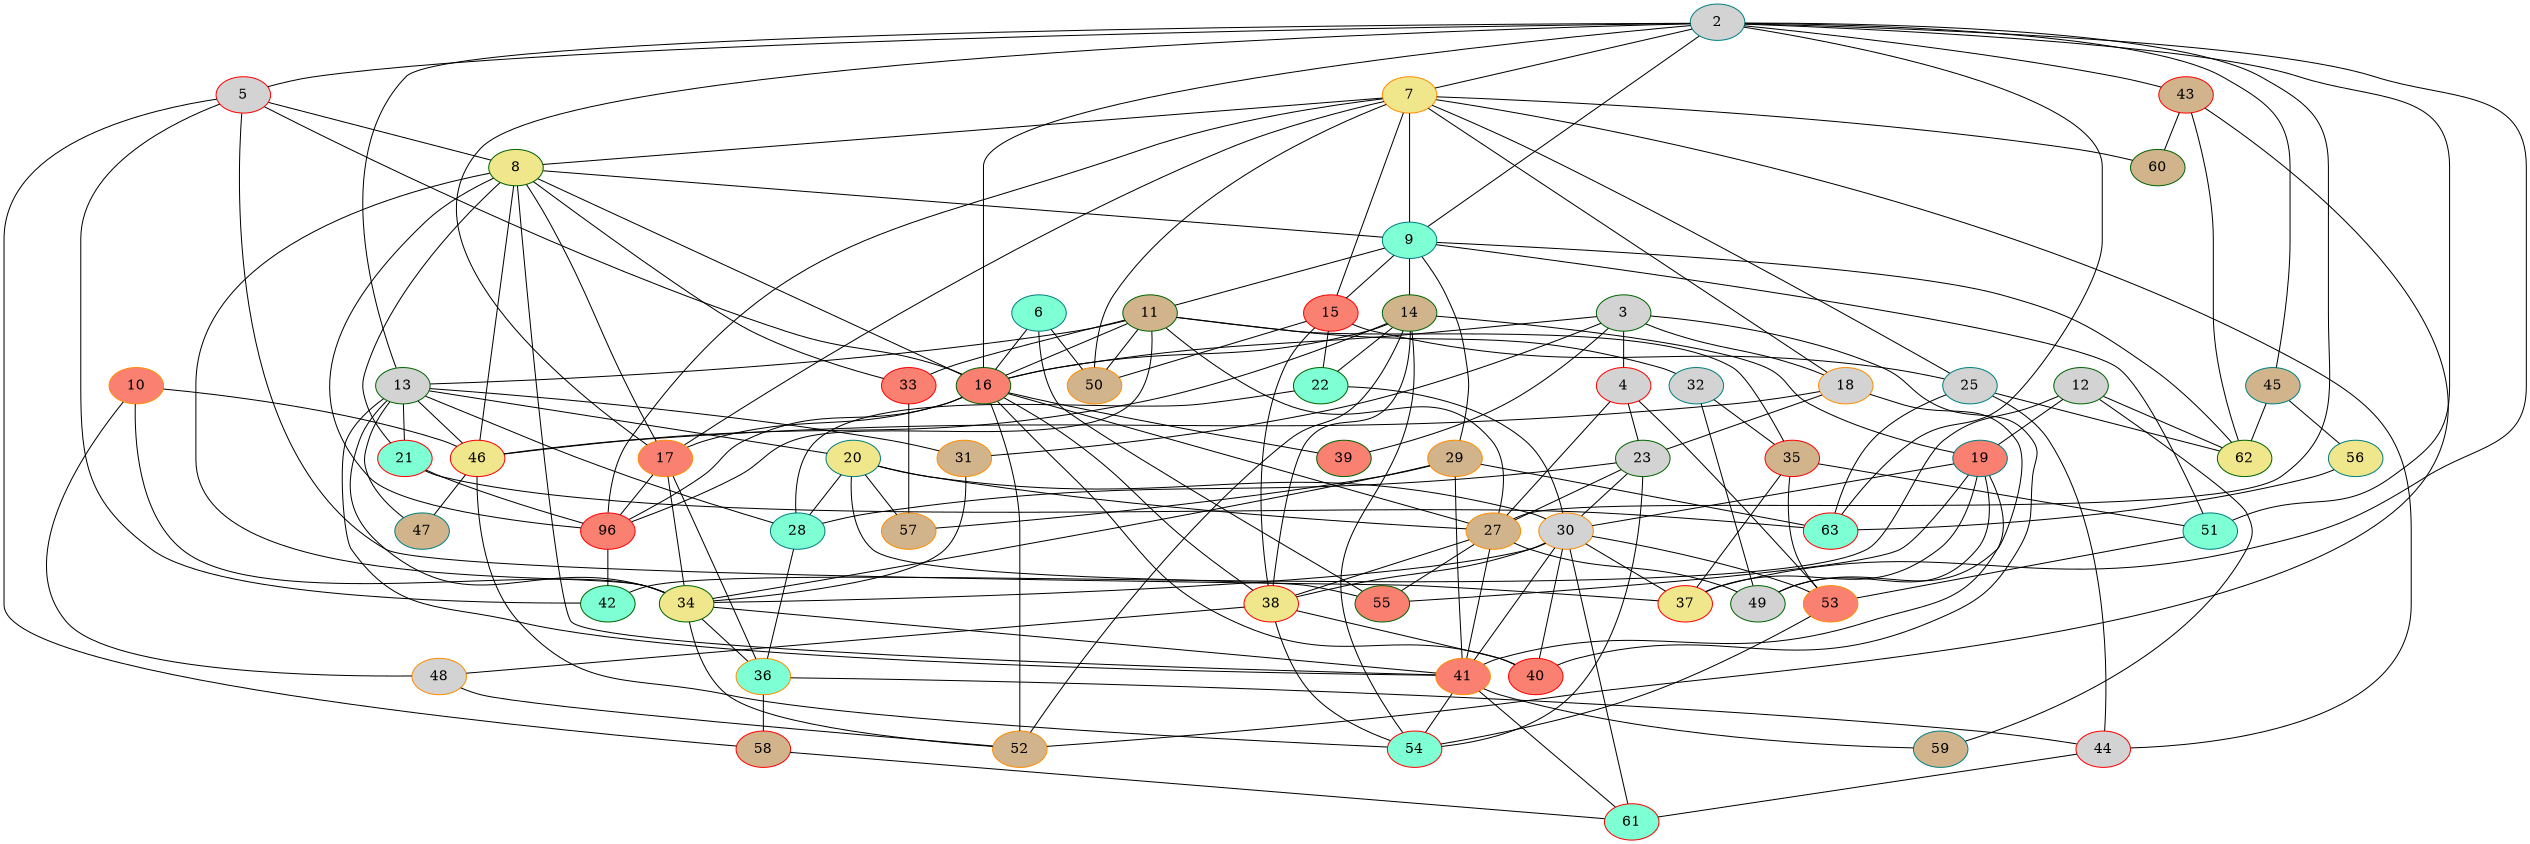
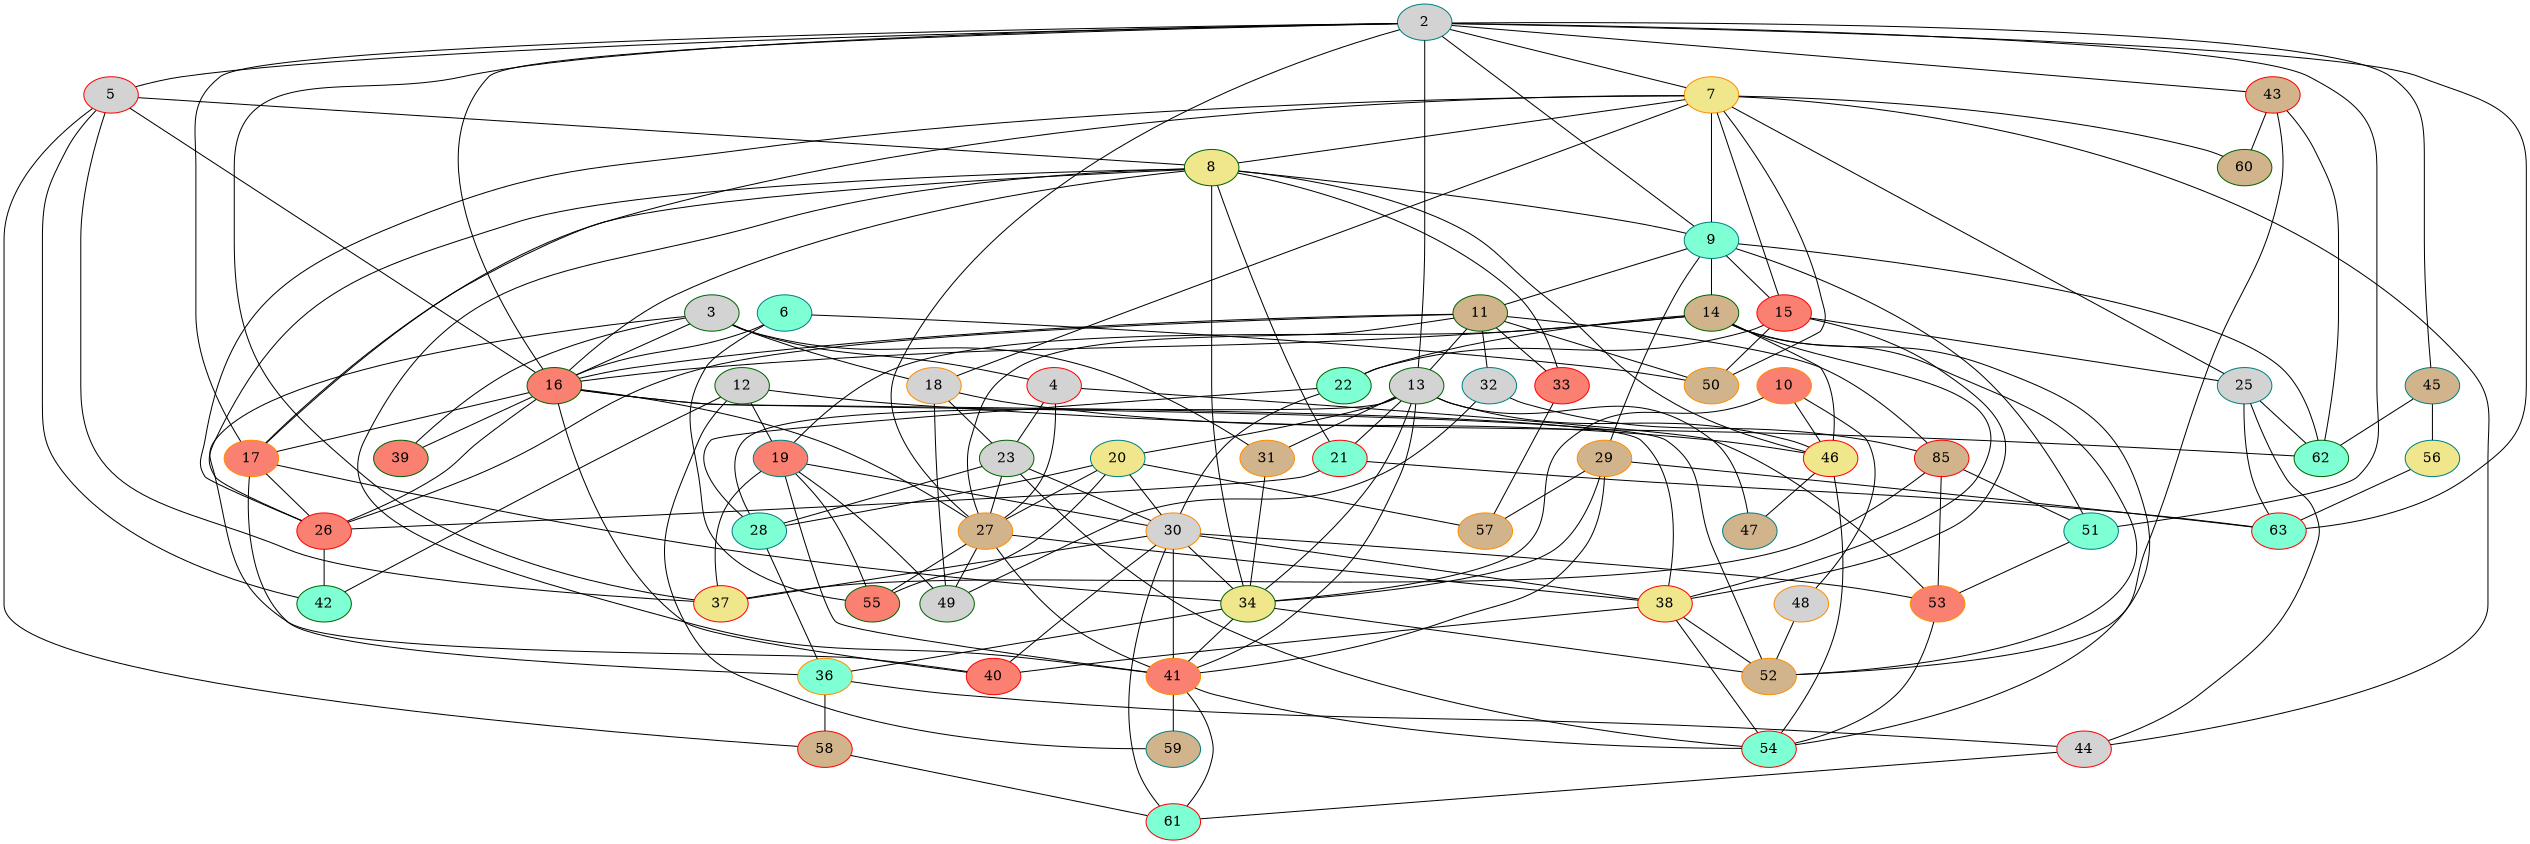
(1792, 458) -> (1942, 458)
(2245, 458) -> (2321, 458)
(608, 531) -> (324, 531)
(855, 640) -> (1717, 640)
